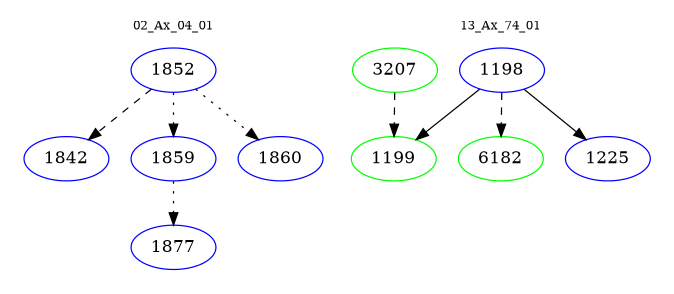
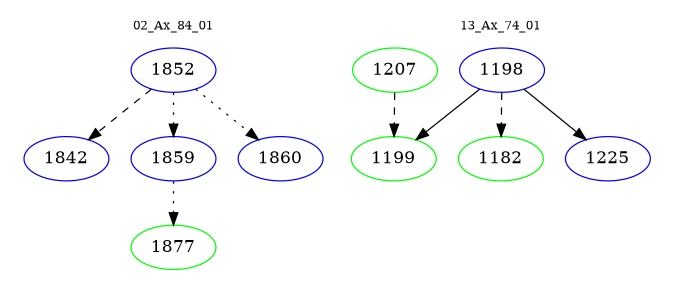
(174, 26) -> (174, 26)
(395, 70) -> (395, 70)
(501, 159) -> (501, 159)
(174, 247) -> (174, 247)
